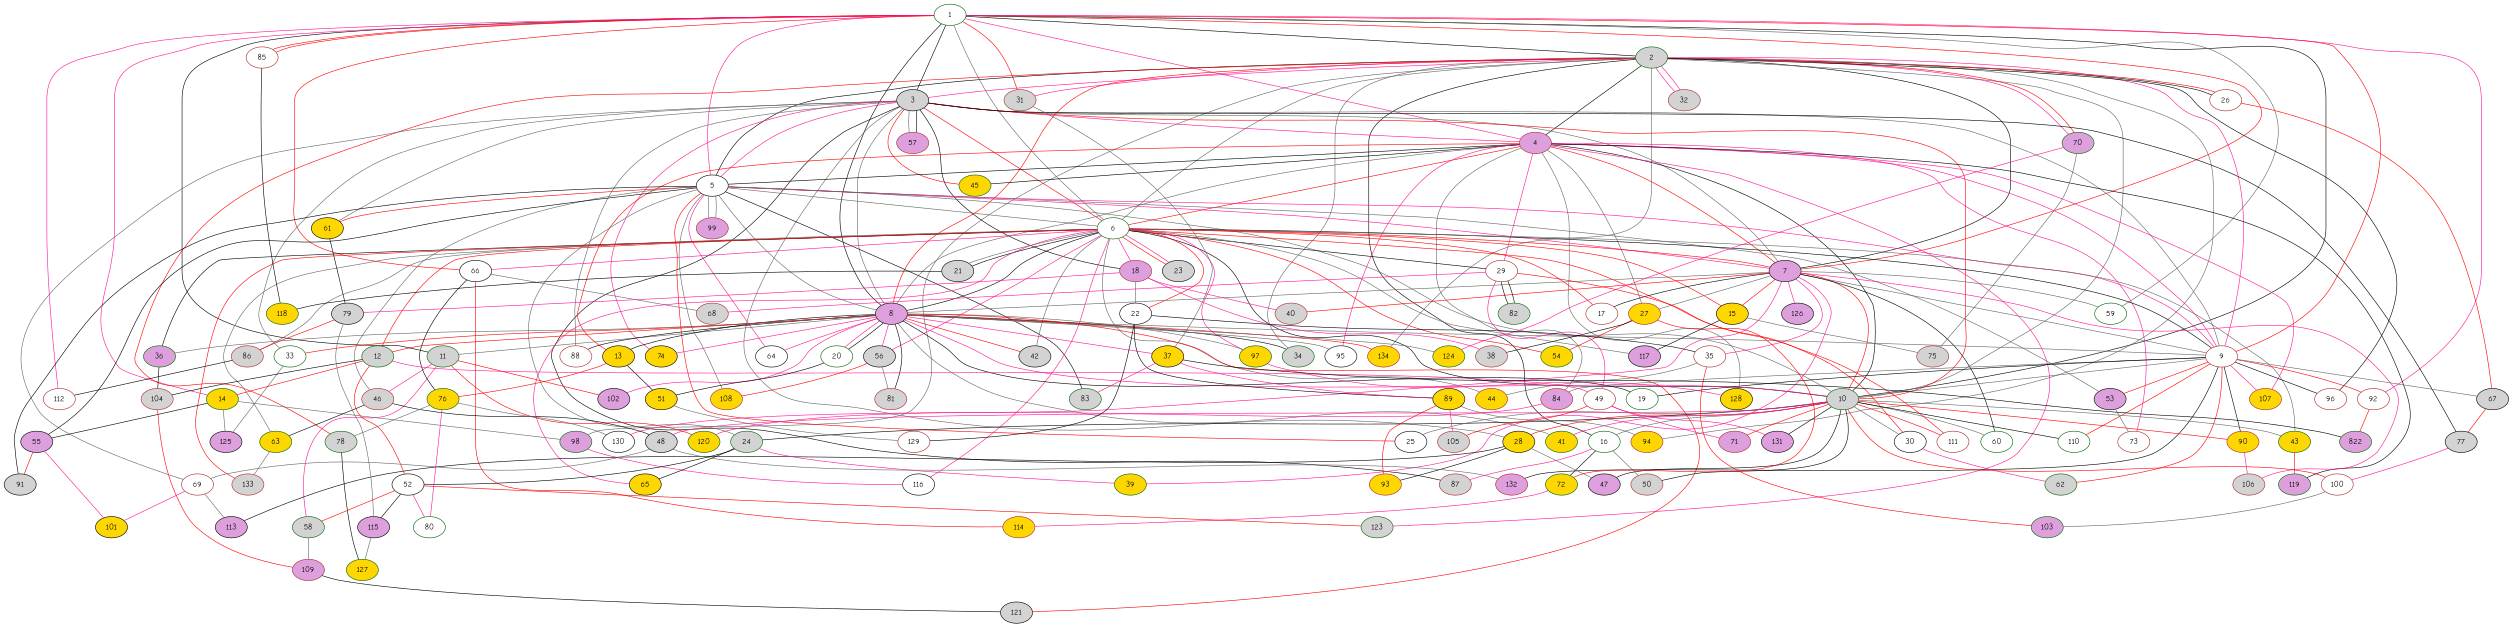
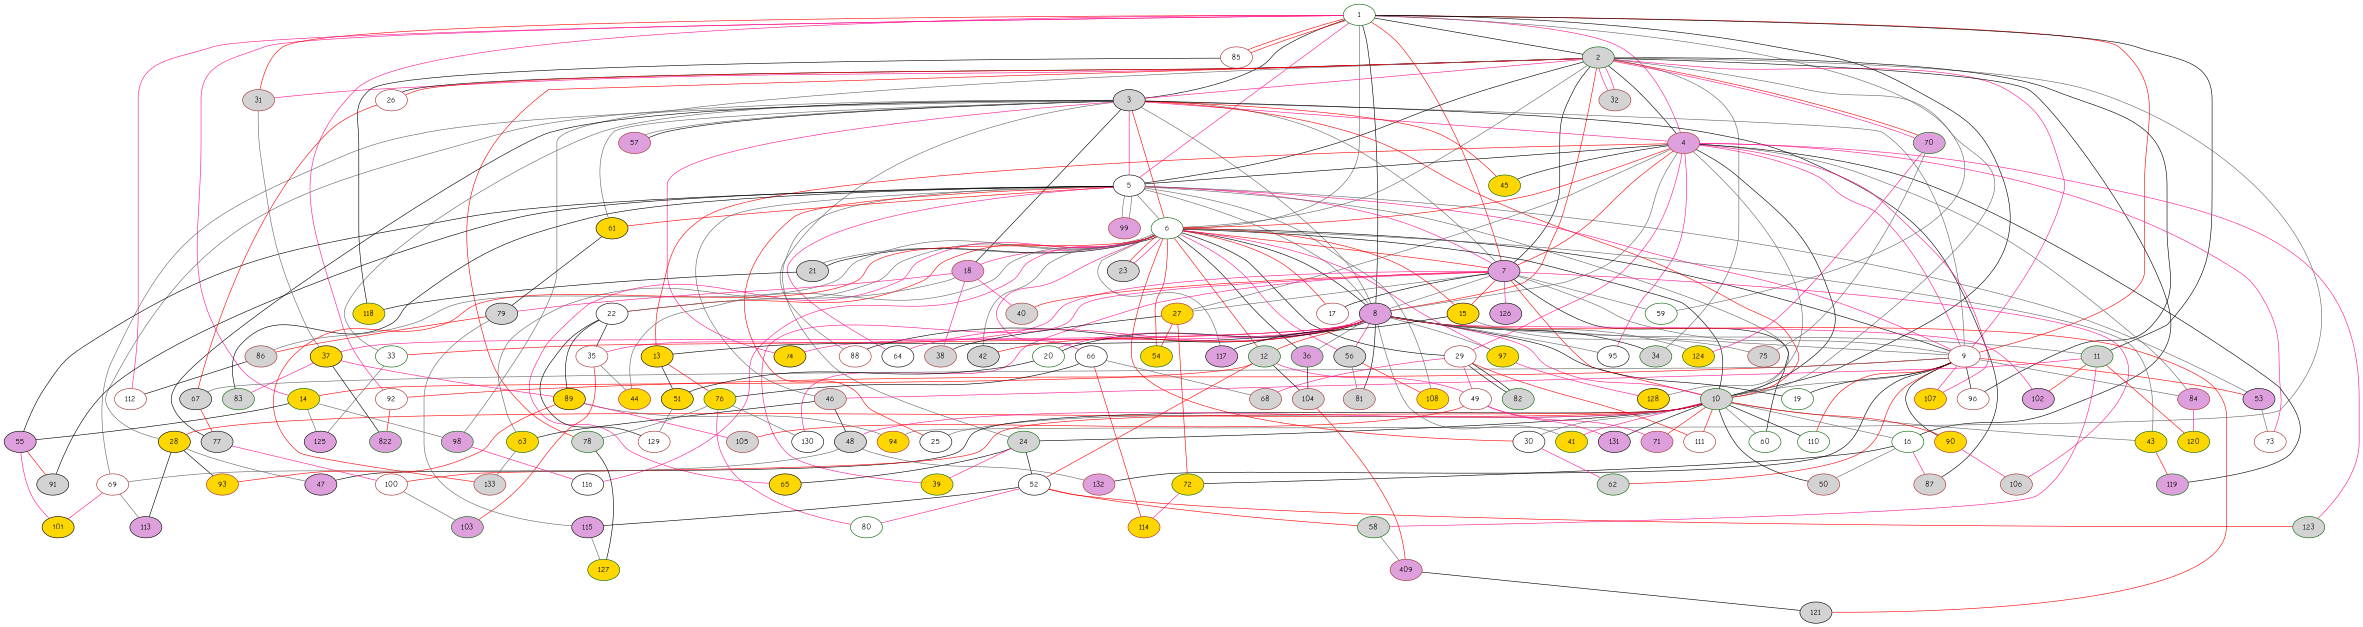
(458, 46) -> none
(1384, 356) -> none
(308, 570) -> (1406, 570)
